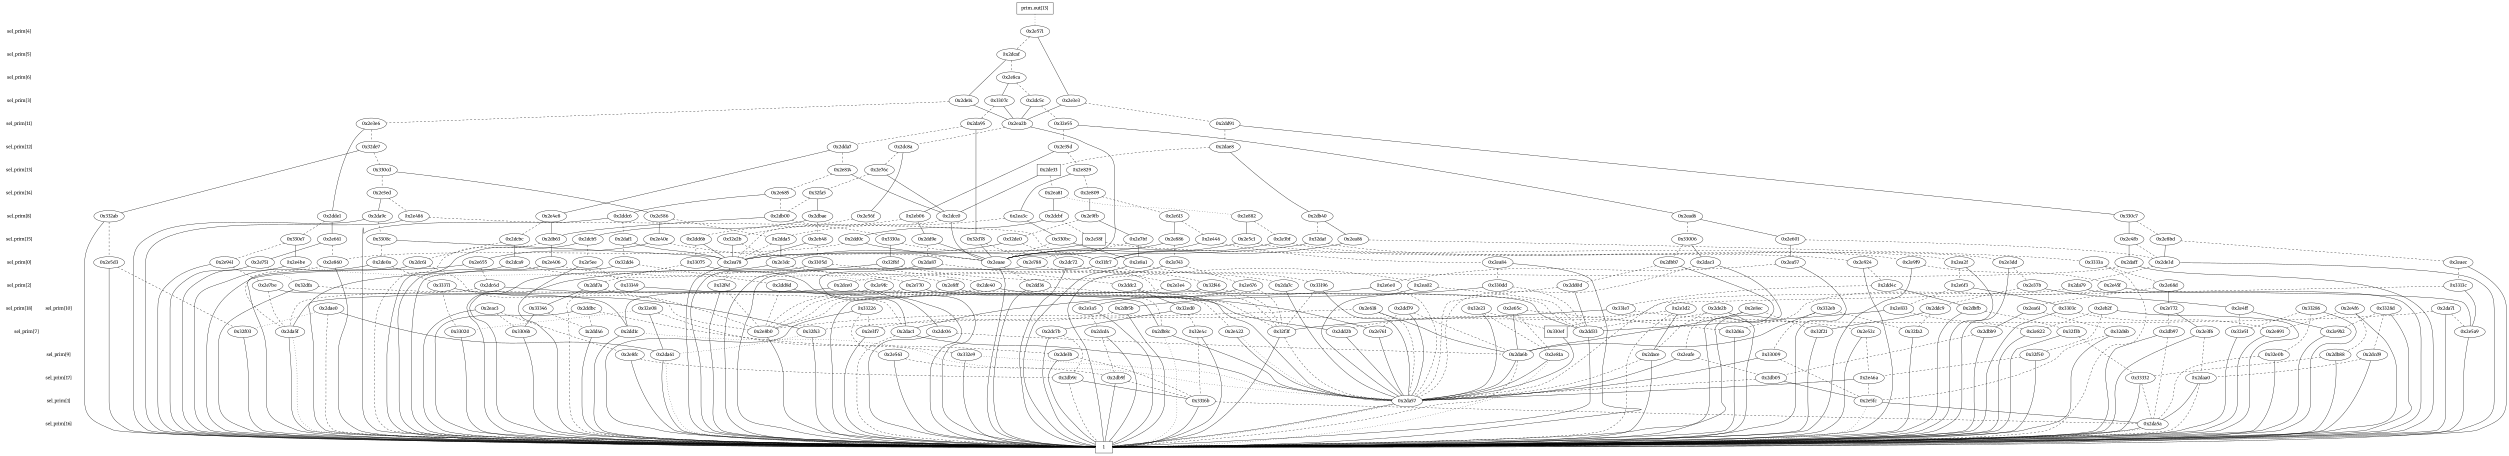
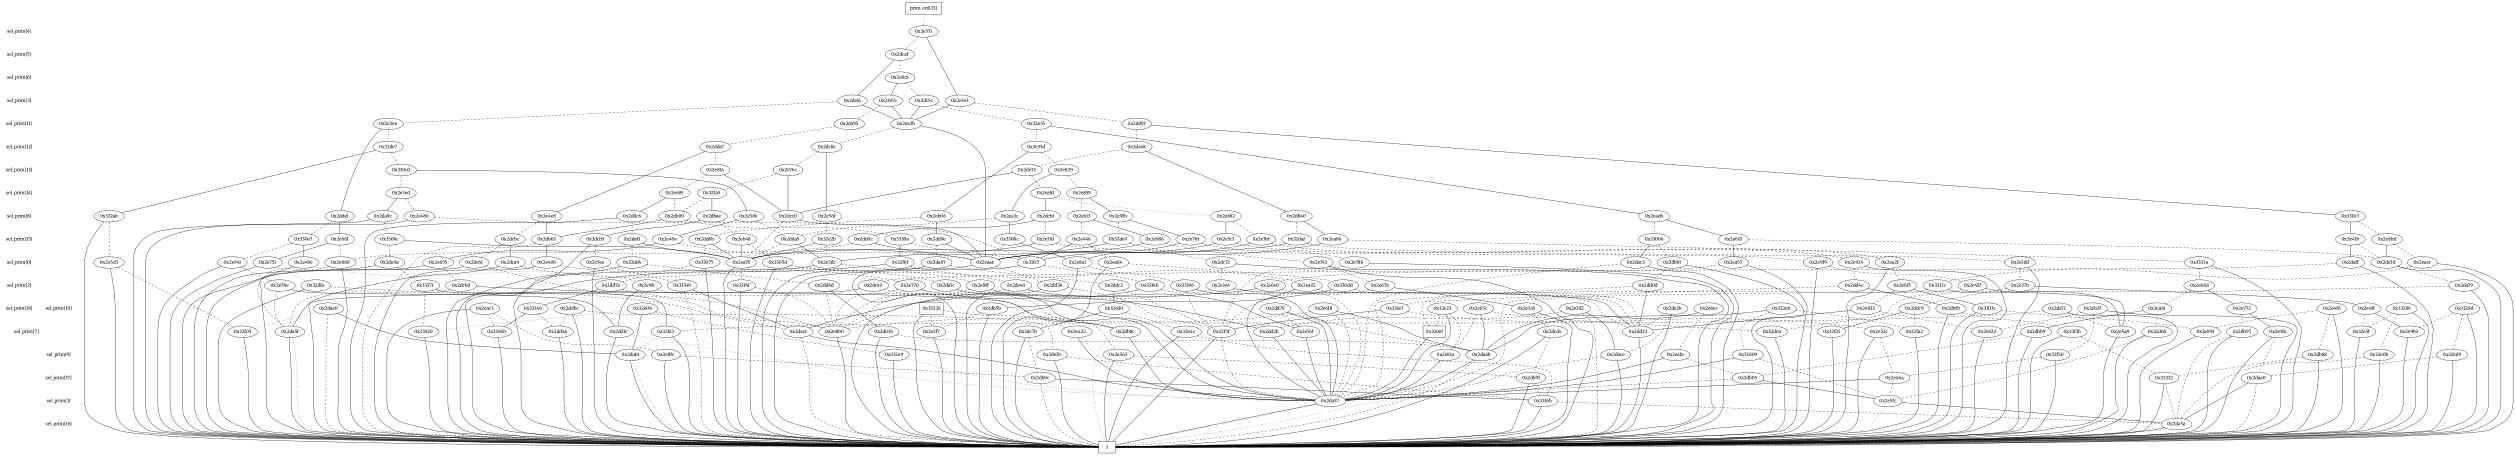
(1049, 170) -> (1027, 170)
(1090, 193) -> (1082, 193)
(1019, 216) -> (1010, 216)
(976, 239) -> none
(1094, 239) -> (1046, 239)
(867, 309) -> (932, 309)
(1797, 324) -> (1785, 323)
(594, 332) -> (558, 332)
(1696, 444) -> (1805, 442)
